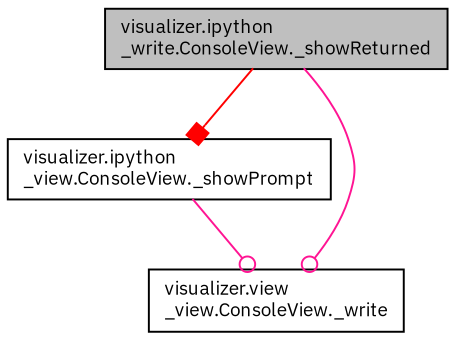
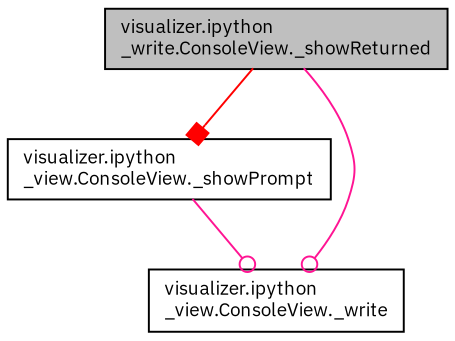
(276, 301) -> (276, 301)
